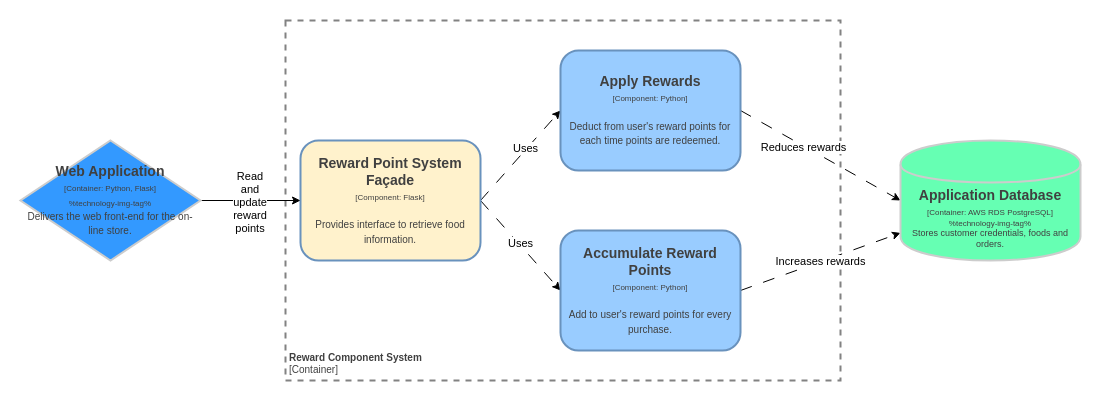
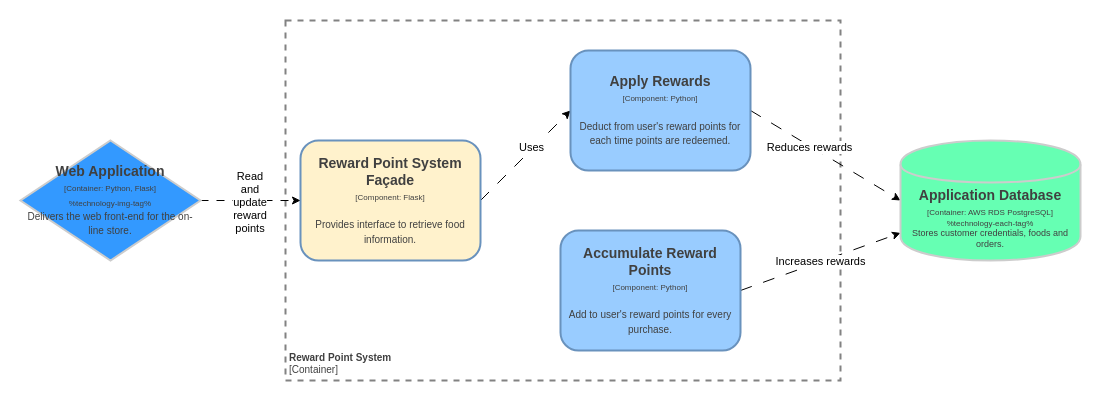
(651, 111) -> (661, 111)
(218, 201) -> (218, 201)
(991, 219) -> (991, 219)
(523, 248) -> none
(351, 364) -> (339, 364)
